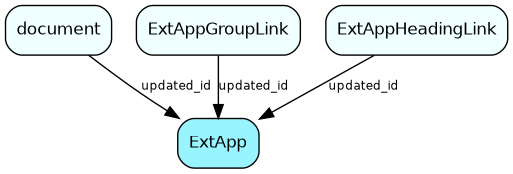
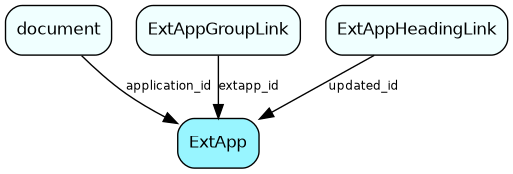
(177, 87) -> (169, 87)
(254, 87) -> (249, 87)
